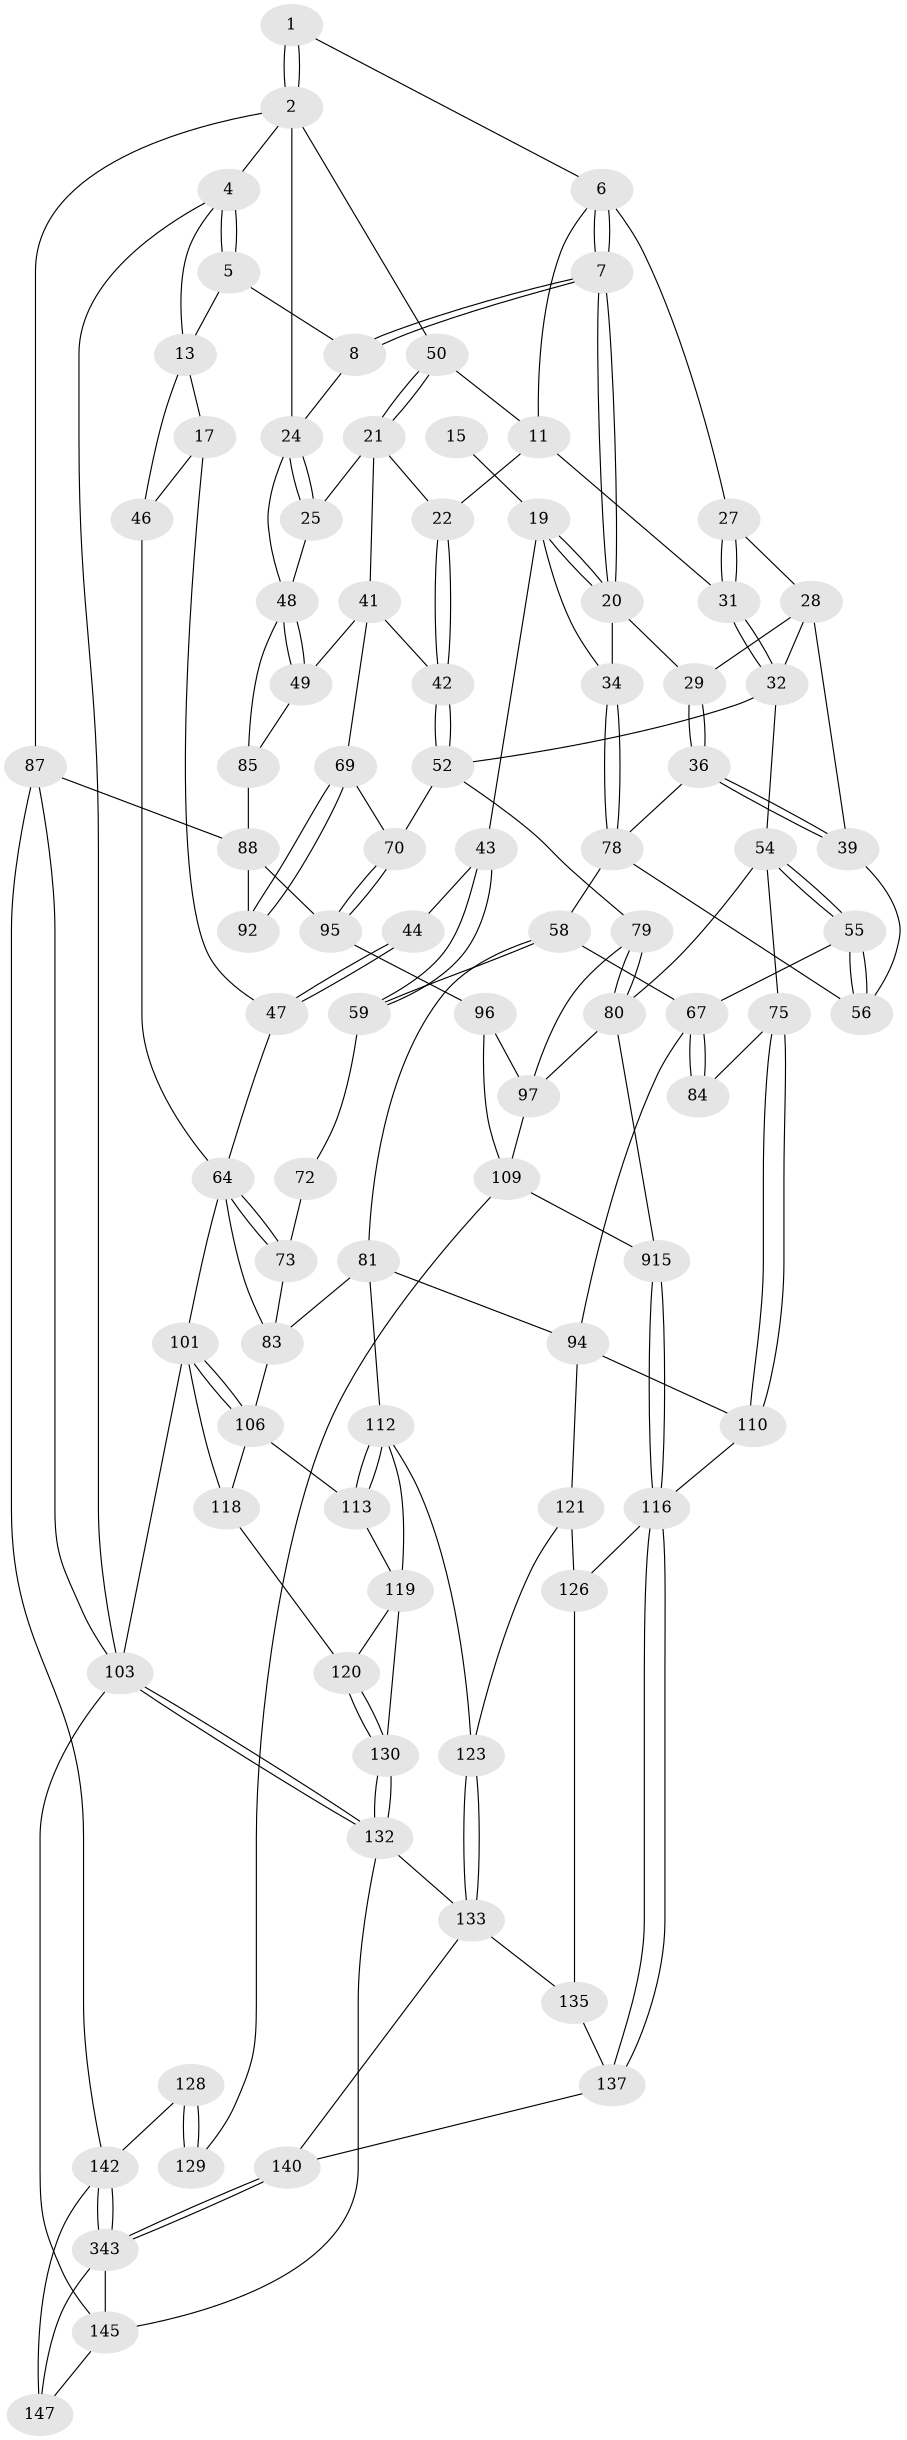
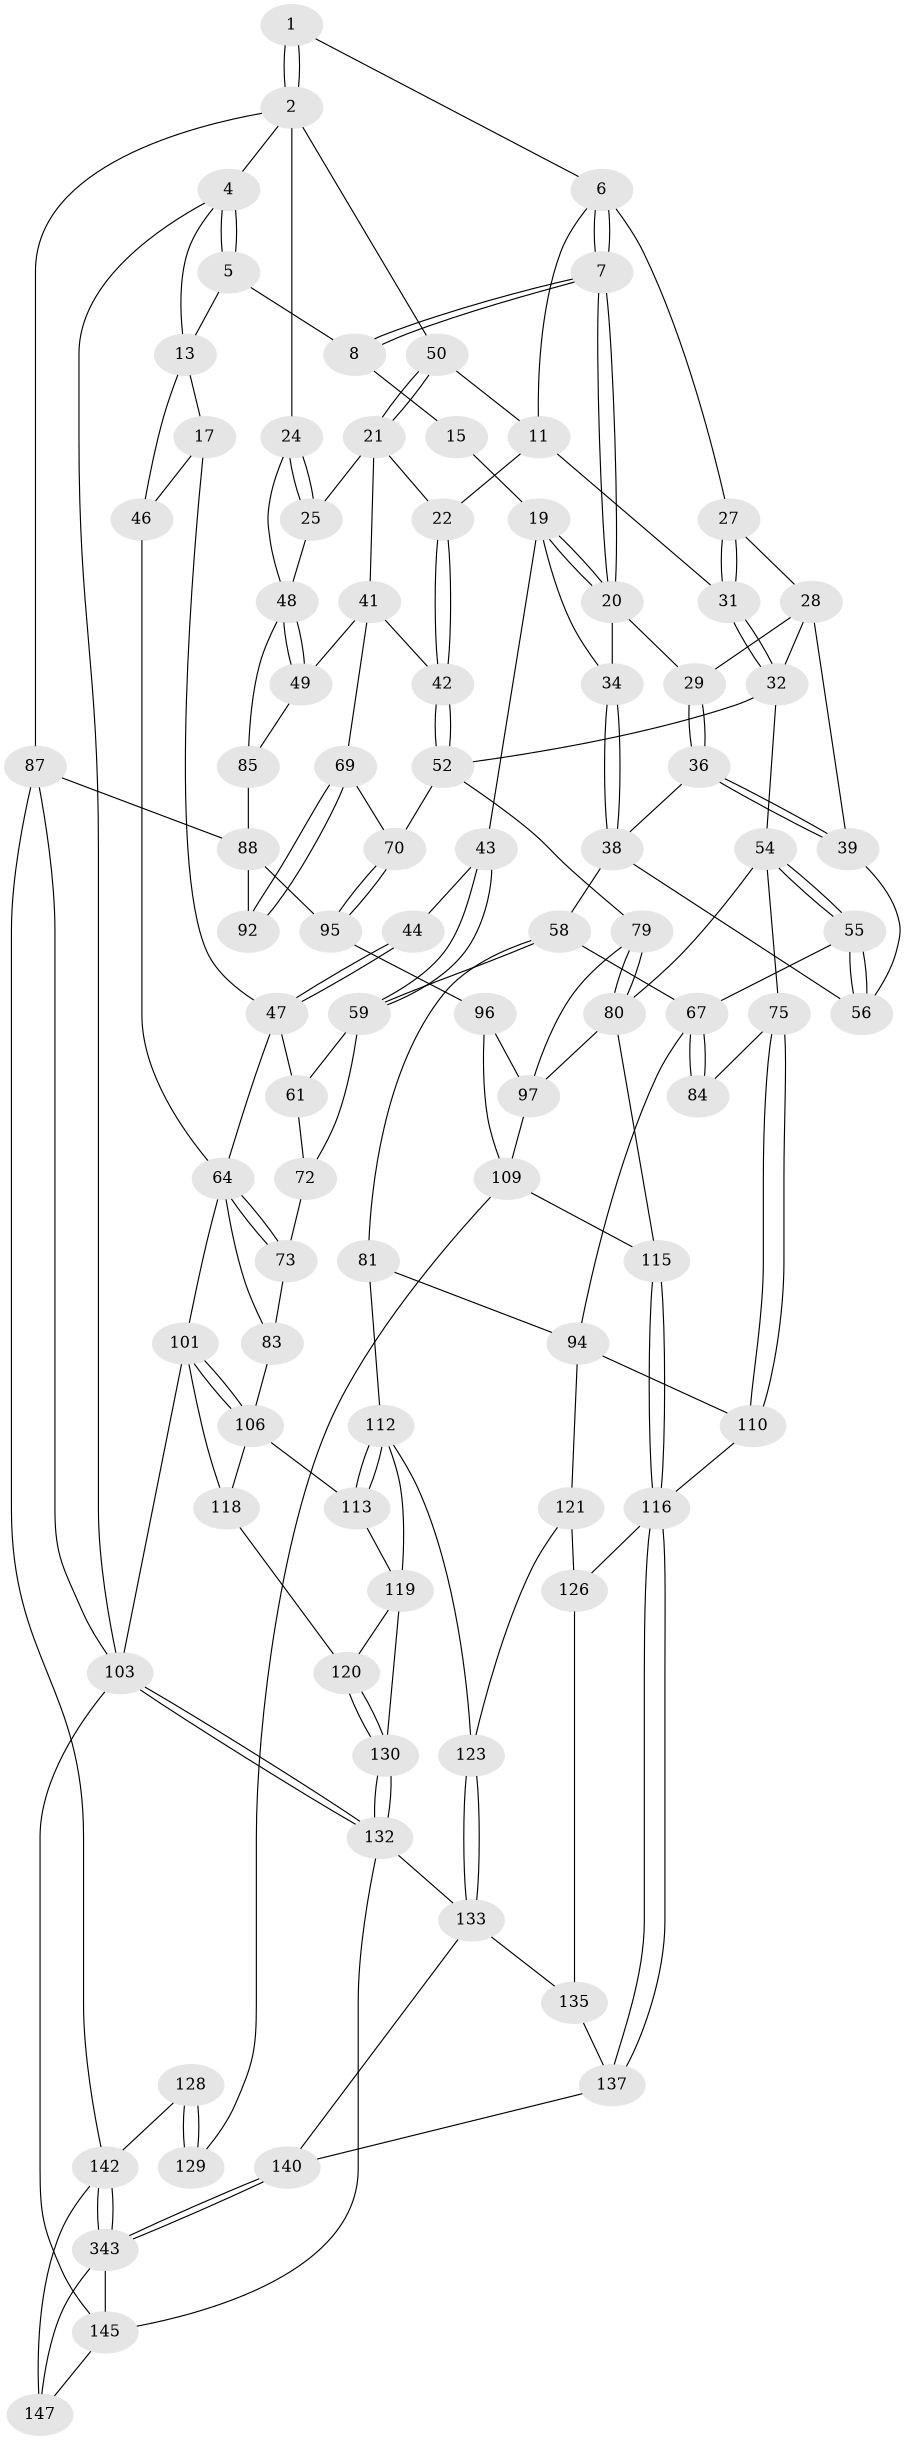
(323, 396) -> (395, 387)
(612, 849) -> (612, 849)
none -> (296, 1096)
(657, 1261) -> (657, 1261)
(320, 1302) -> none
